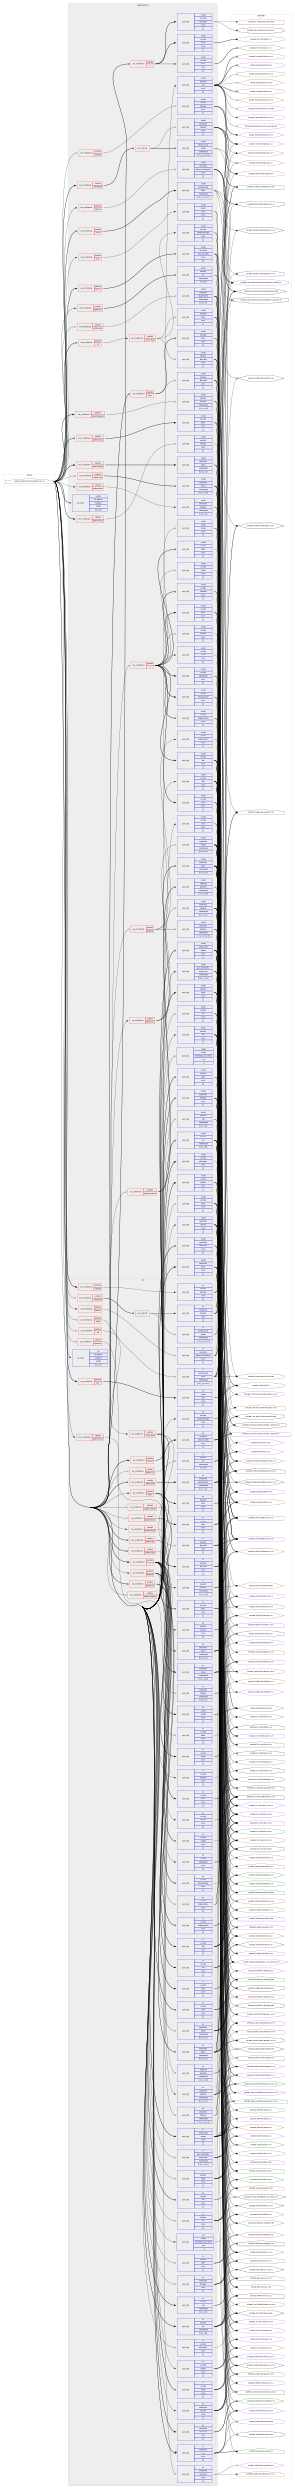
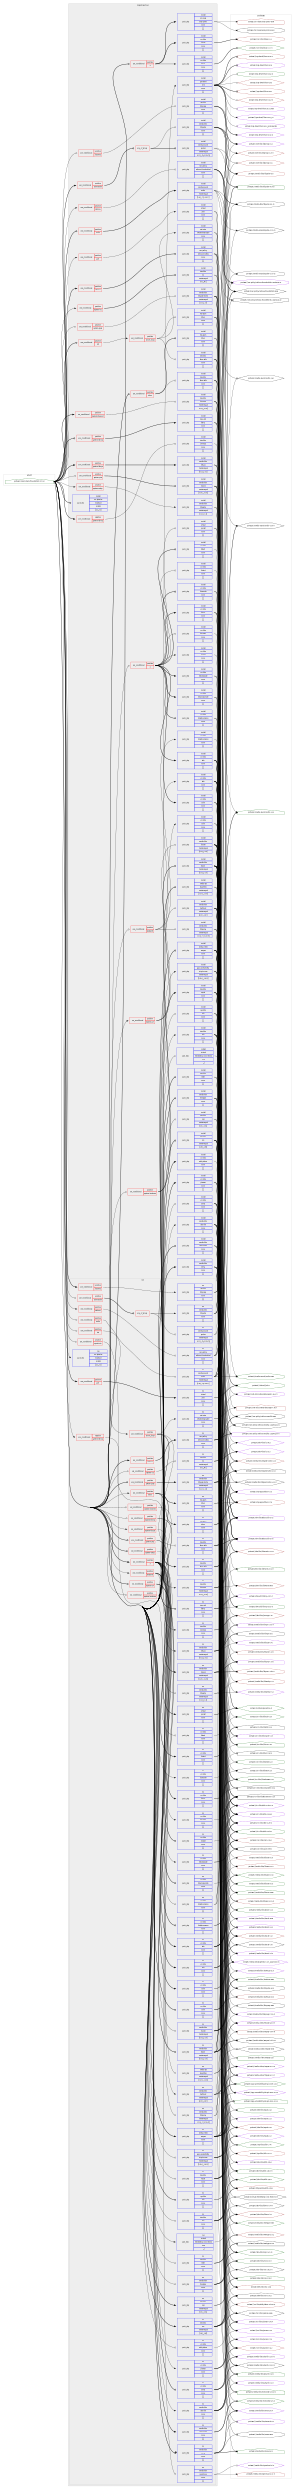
none -> (261, 1569)
(261, 2422) -> (261, 2422)
